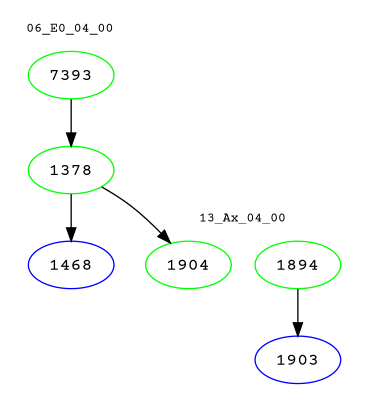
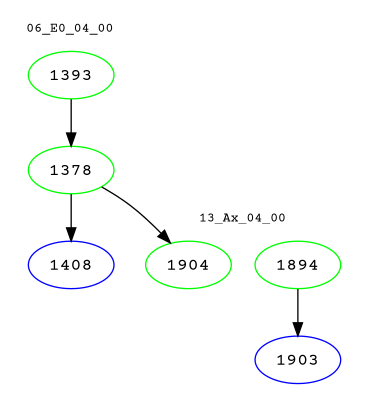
(71, 75) -> (71, 75)
(71, 265) -> (71, 265)
